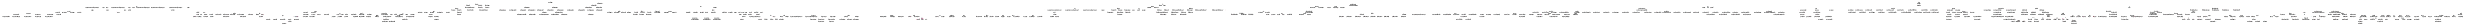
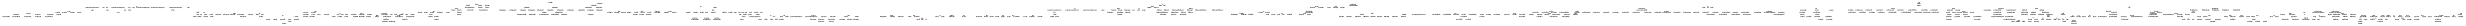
(226, 17) -> none
